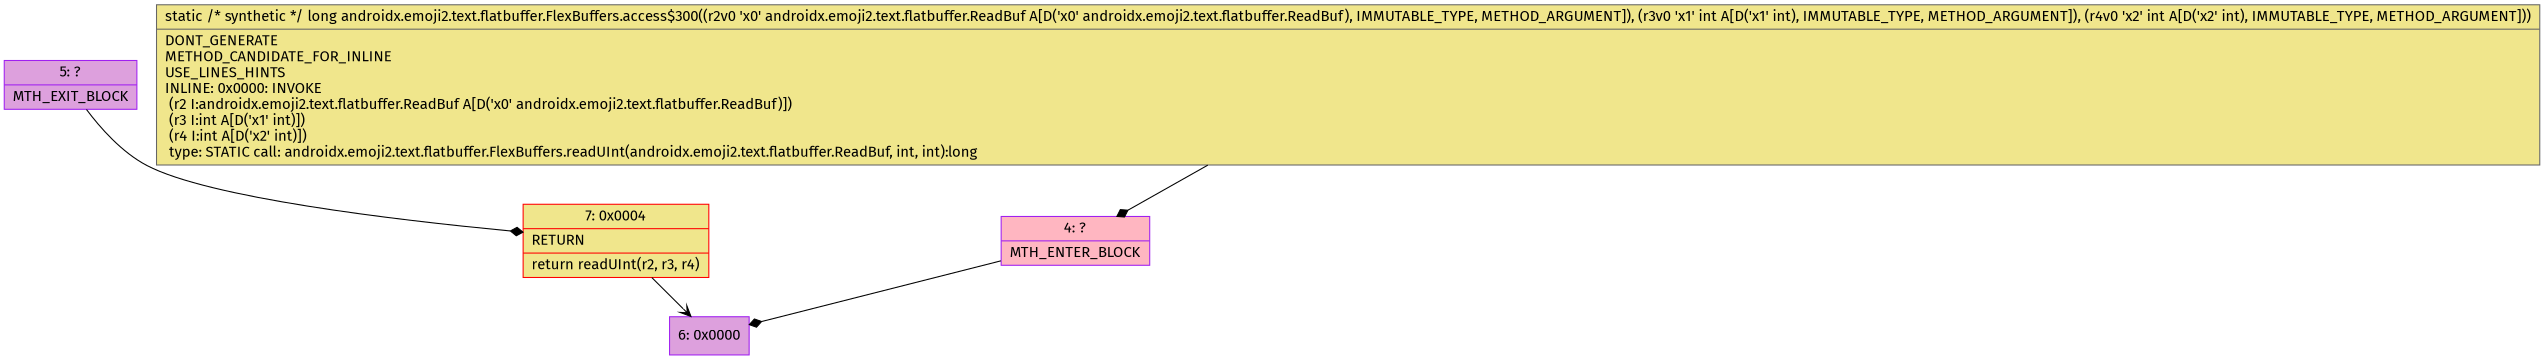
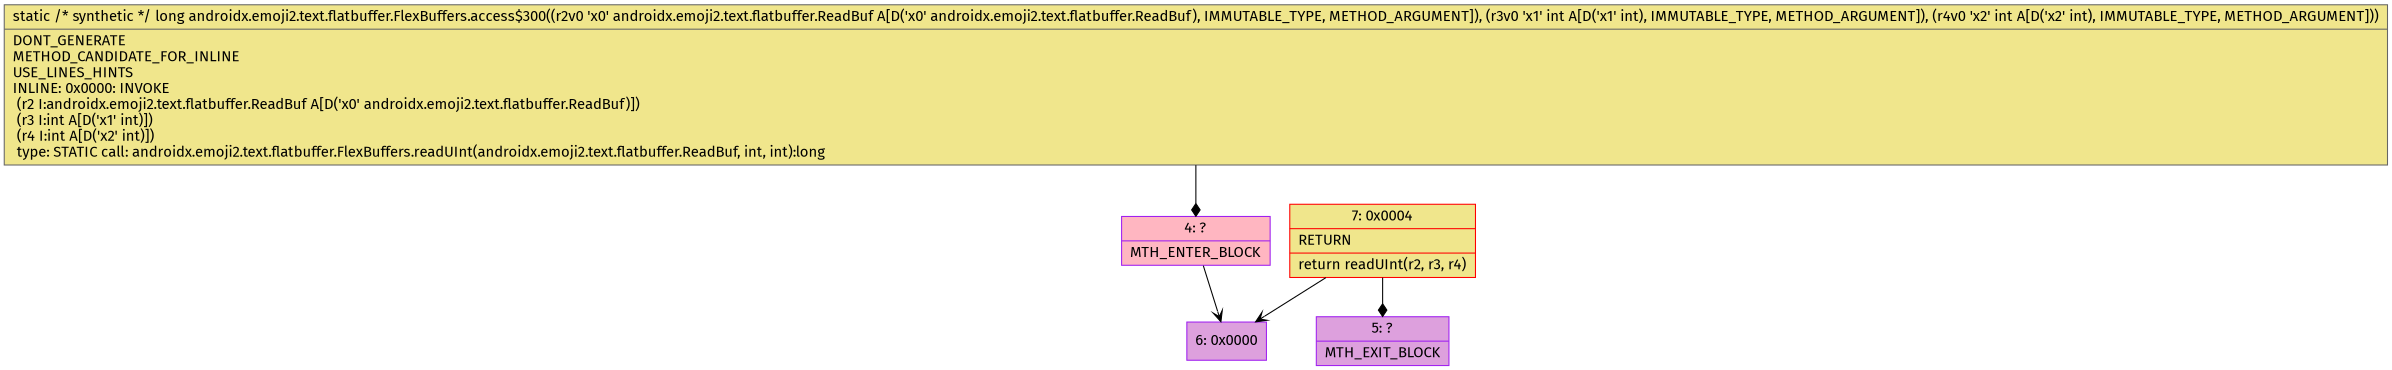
(285, 202) -> (1383, 291)
(881, 291) -> (1210, 289)
